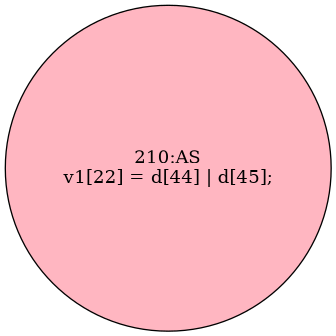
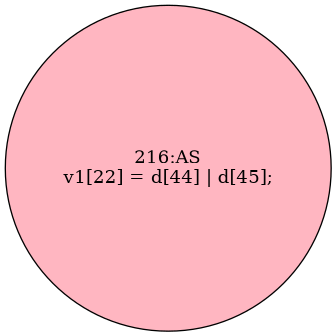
(168, 168) -> (168, 168)
